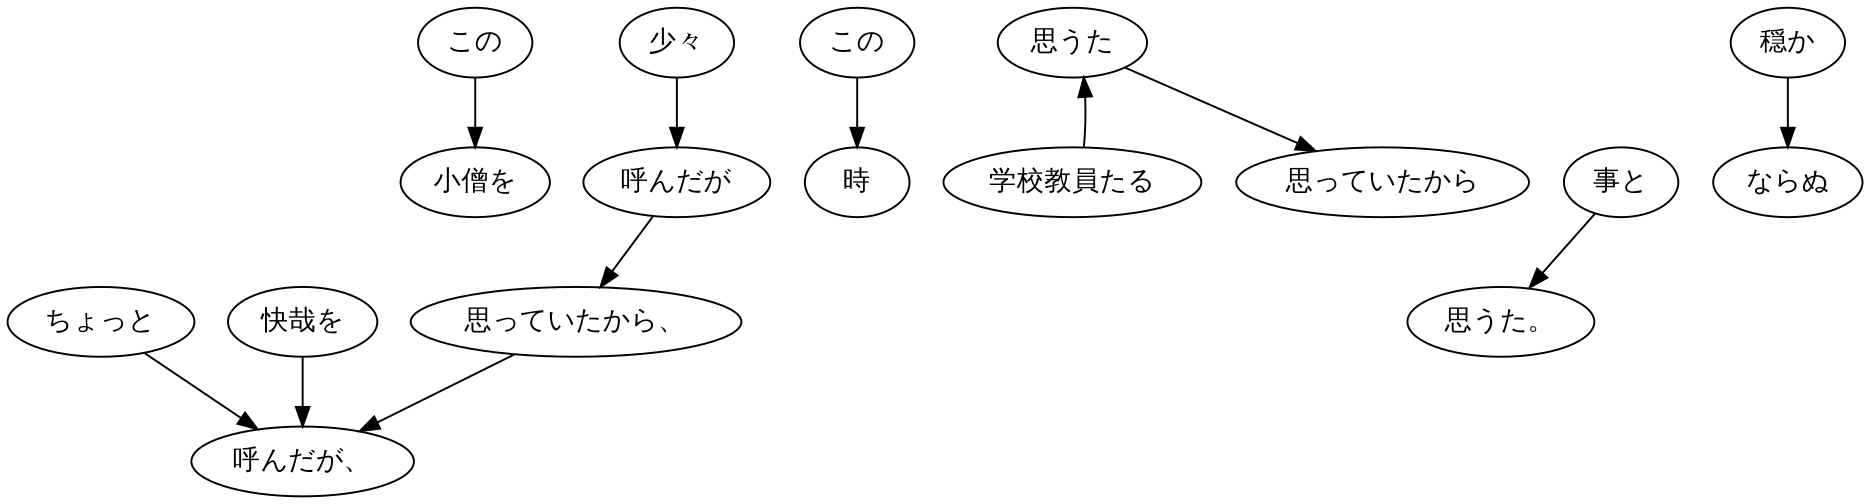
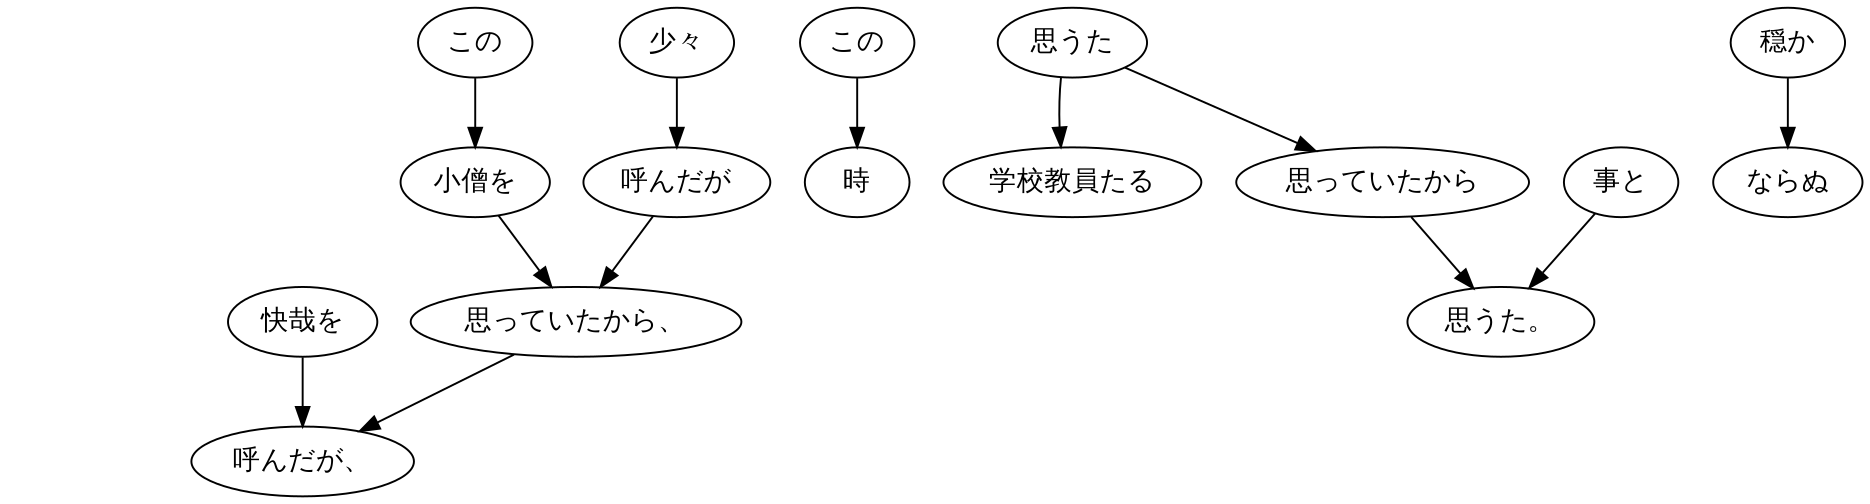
(1085, 122) -> (1059, 102)
none -> (519, 243)
none -> (1436, 245)
(101, 322) -> none
